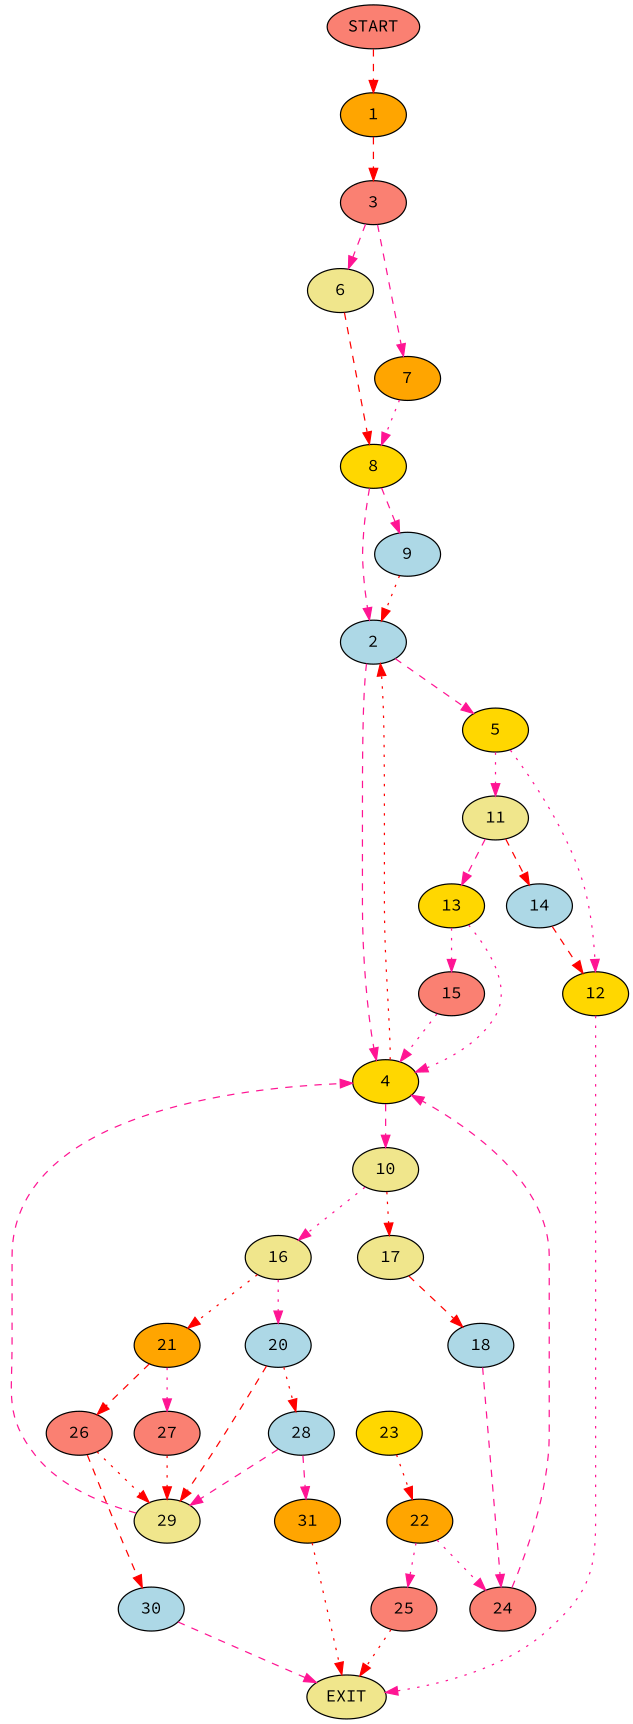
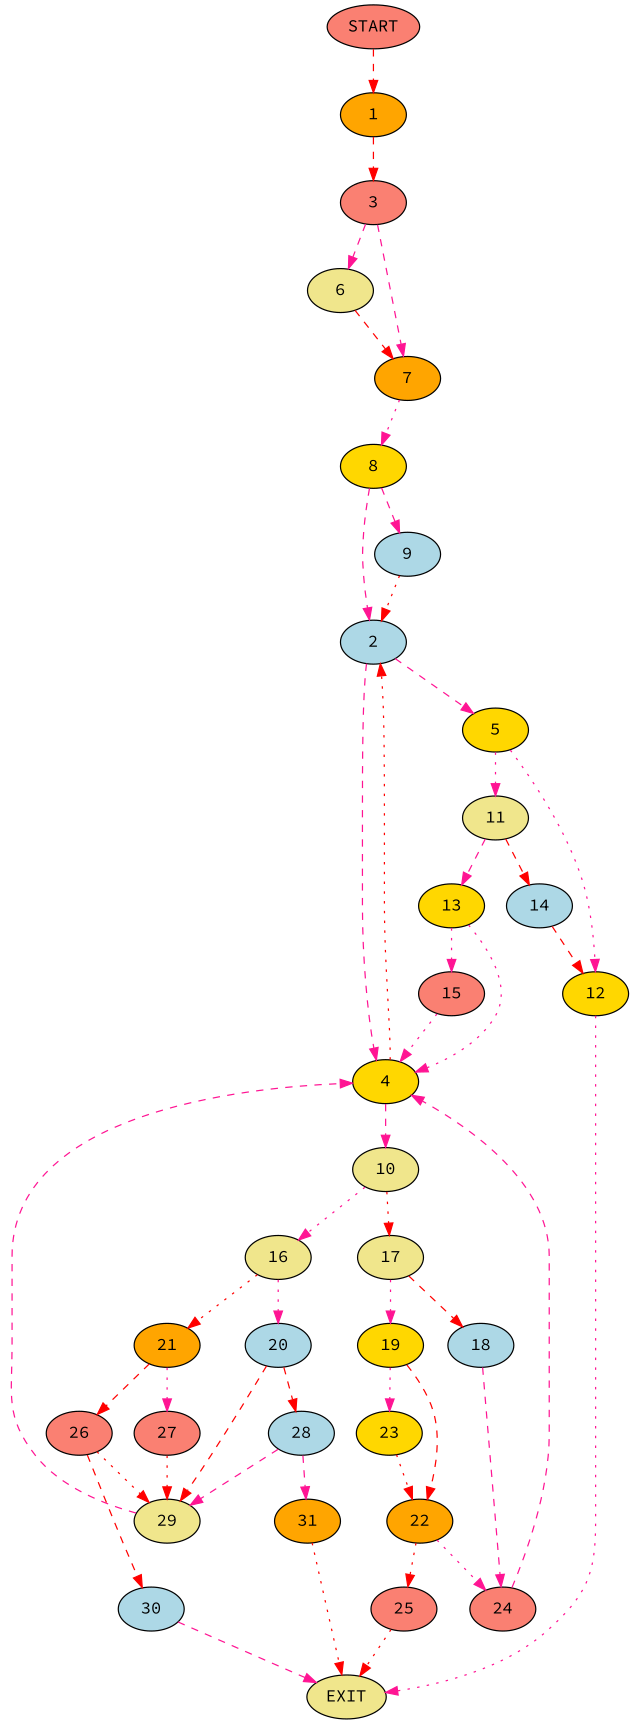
(356, 372) -> (370, 330)
none -> (391, 1345)
(288, 1383) -> (288, 1383)
(413, 1559) -> (413, 1559)
